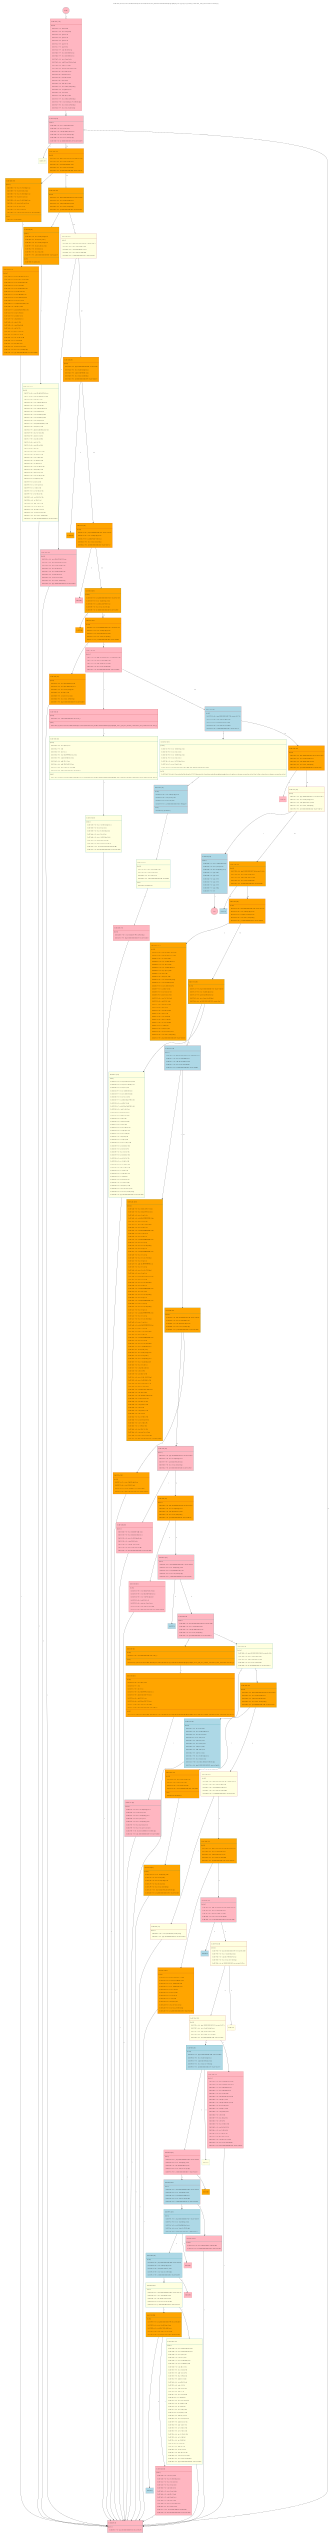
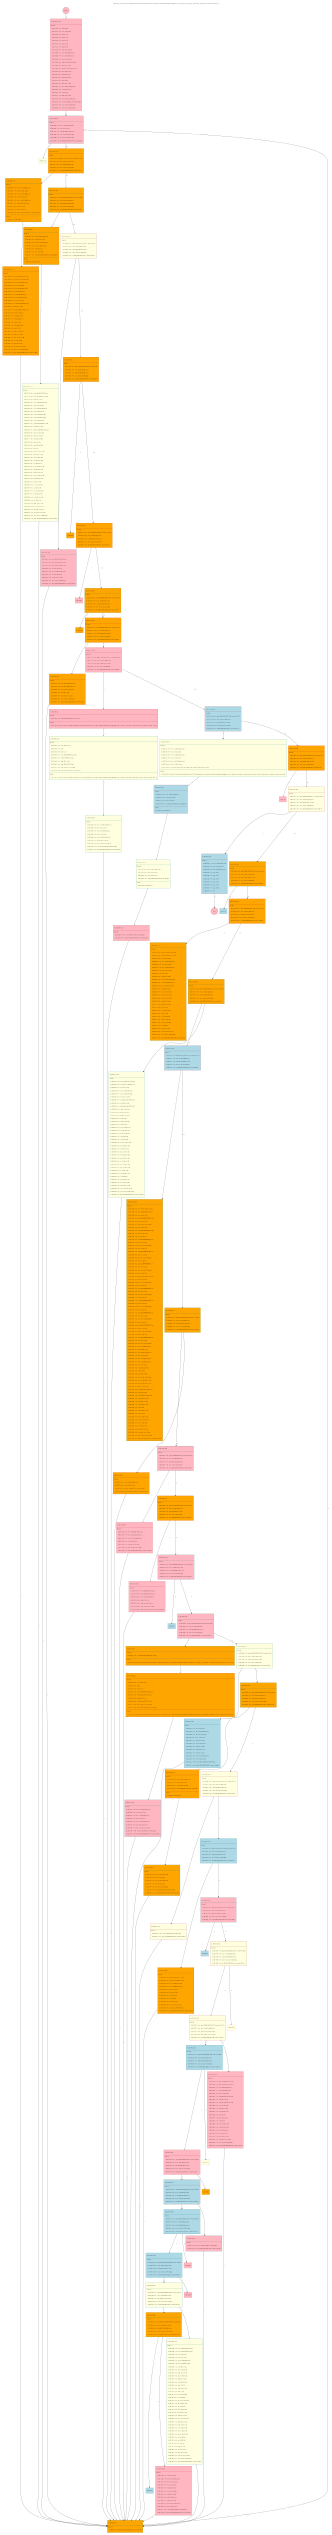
(218, 1851) -> (218, 1851)
(125, 2526) -> (125, 2526)
